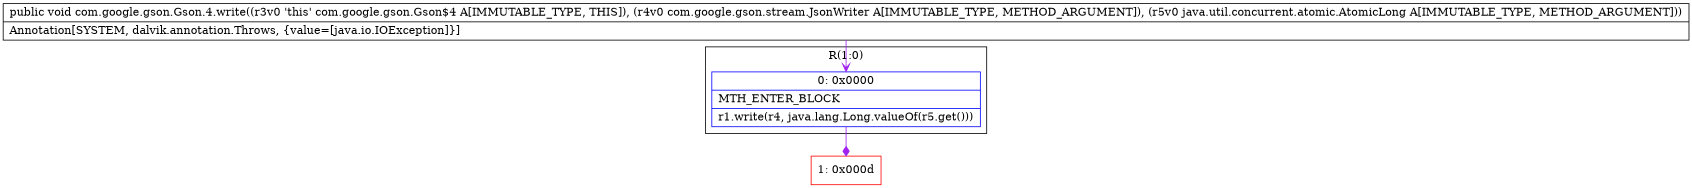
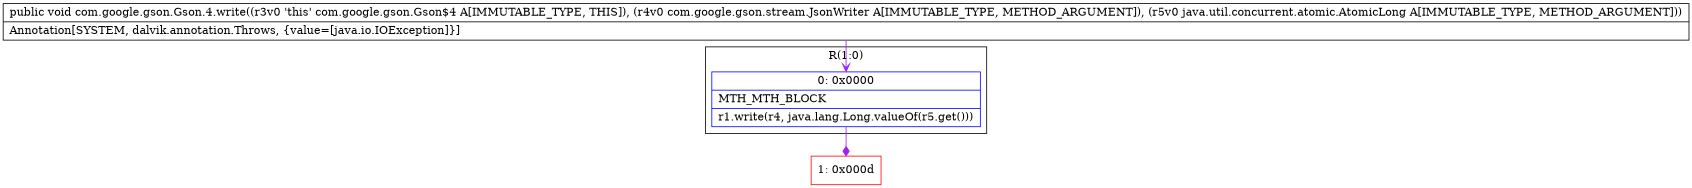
(779, 99) -> (772, 99)
